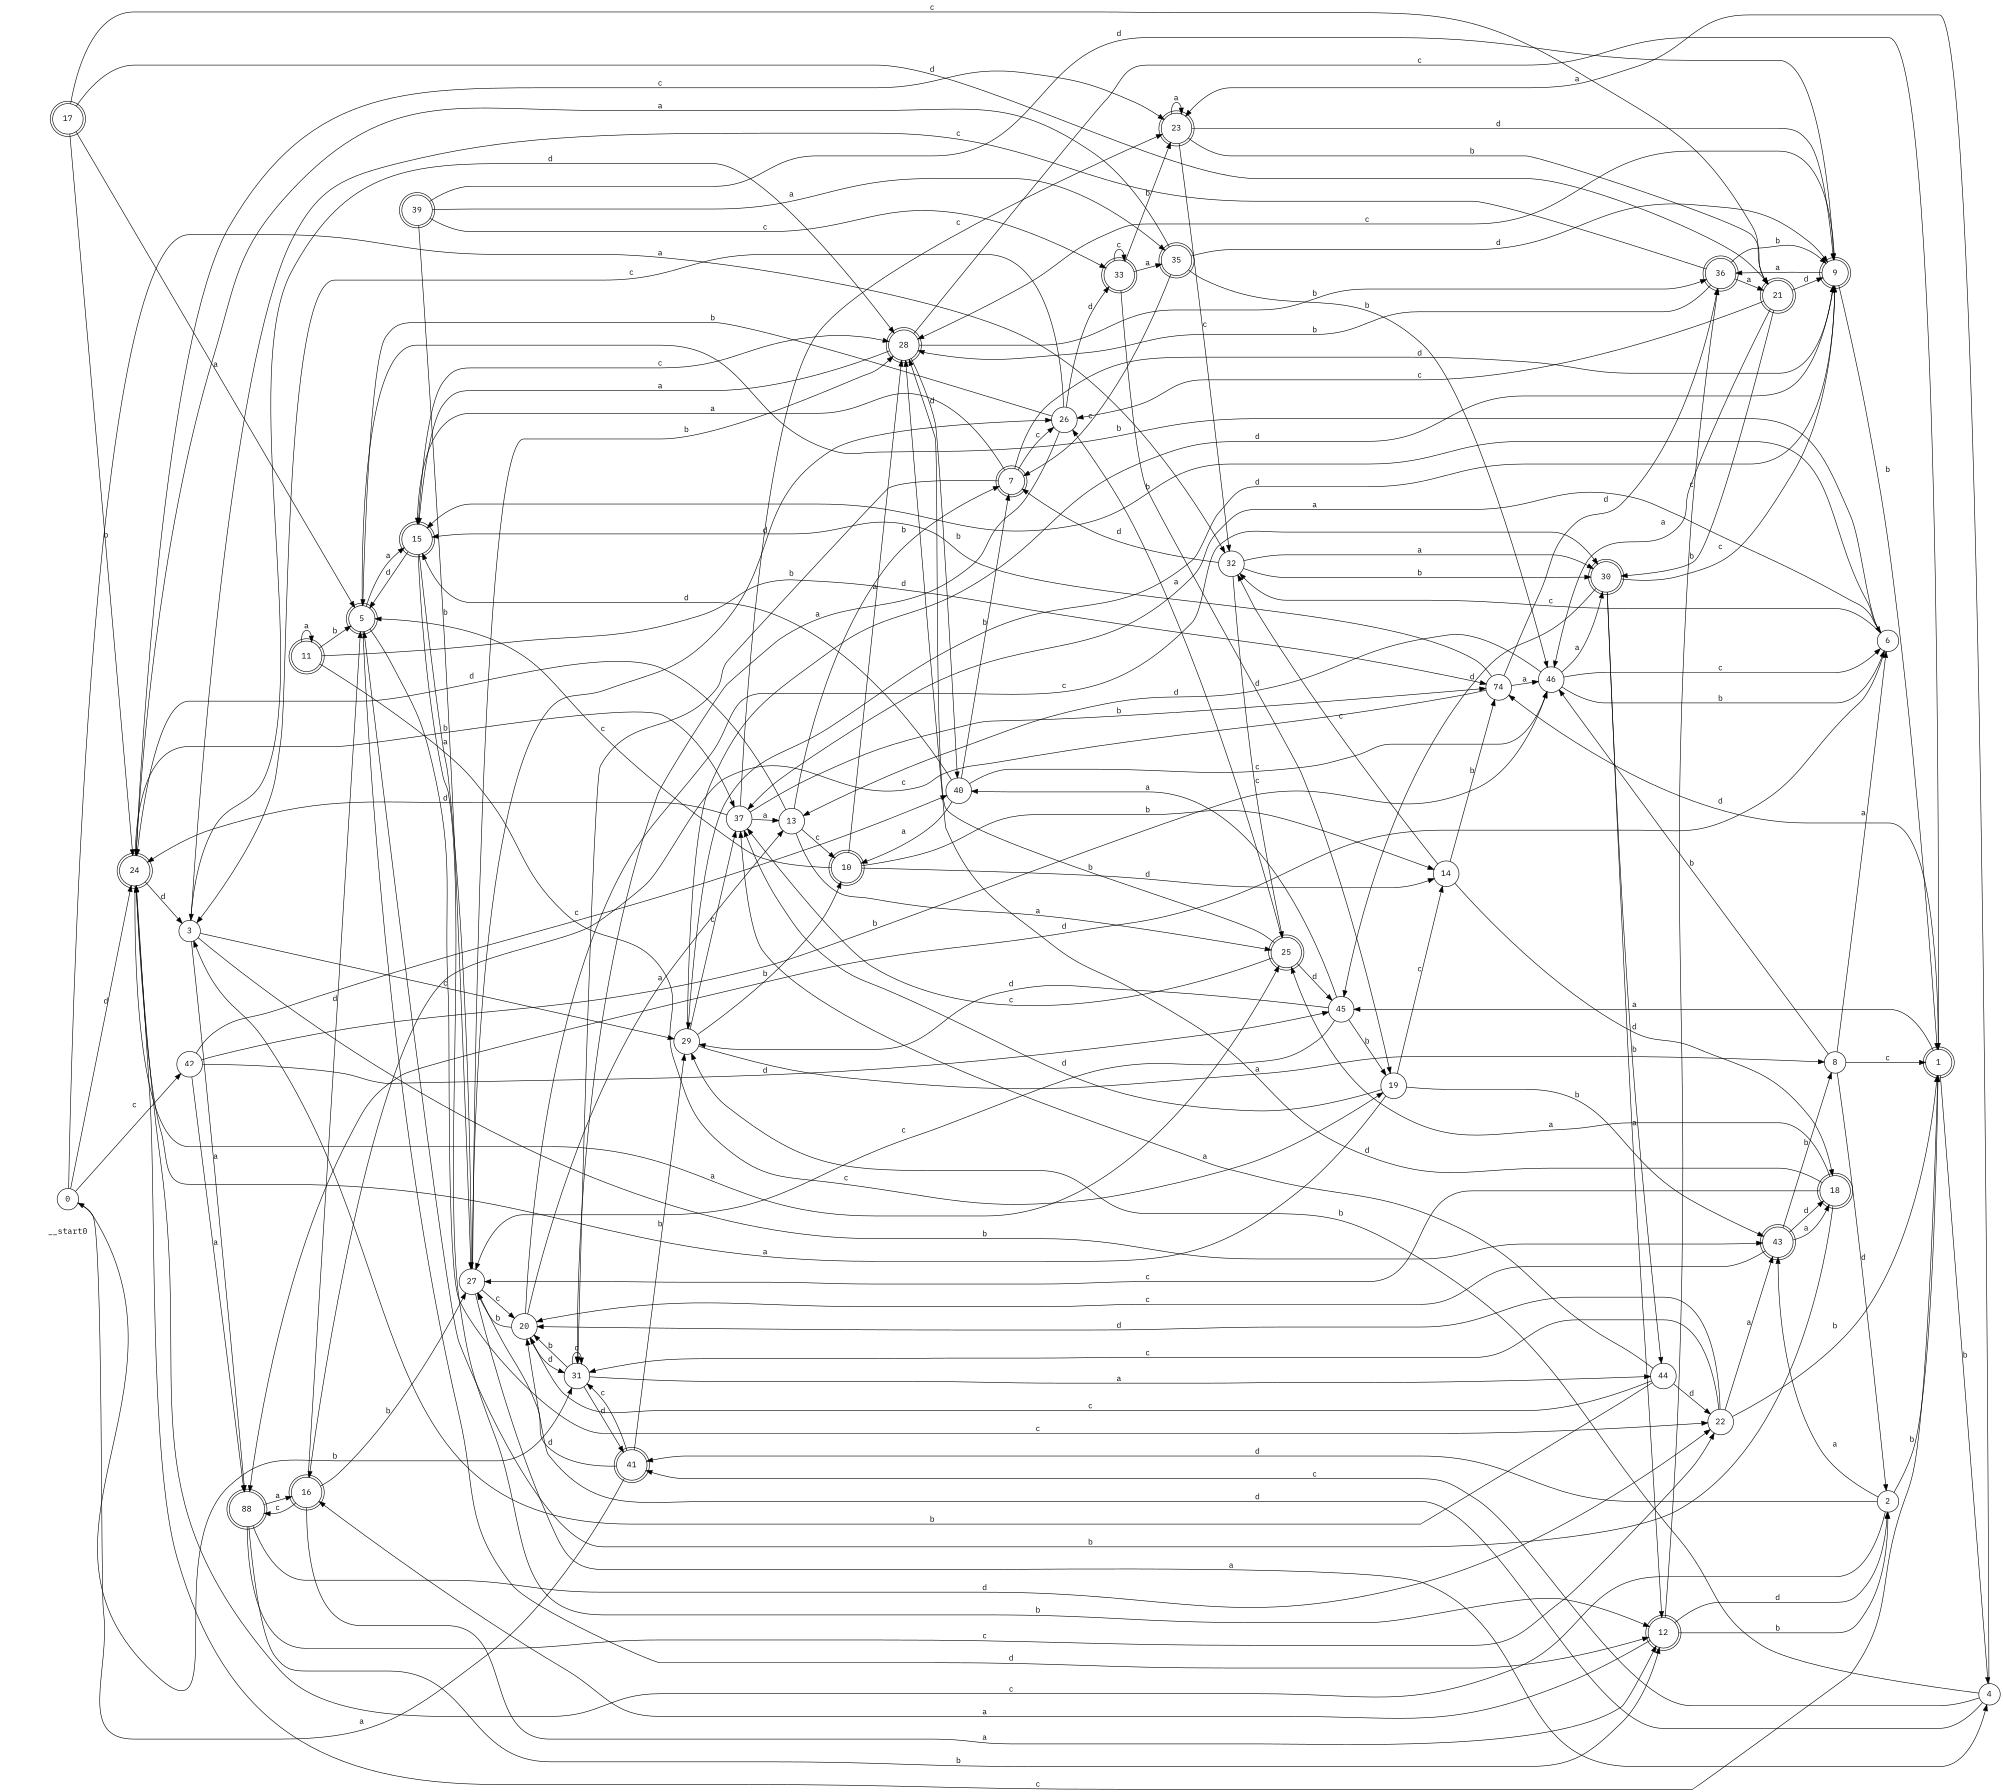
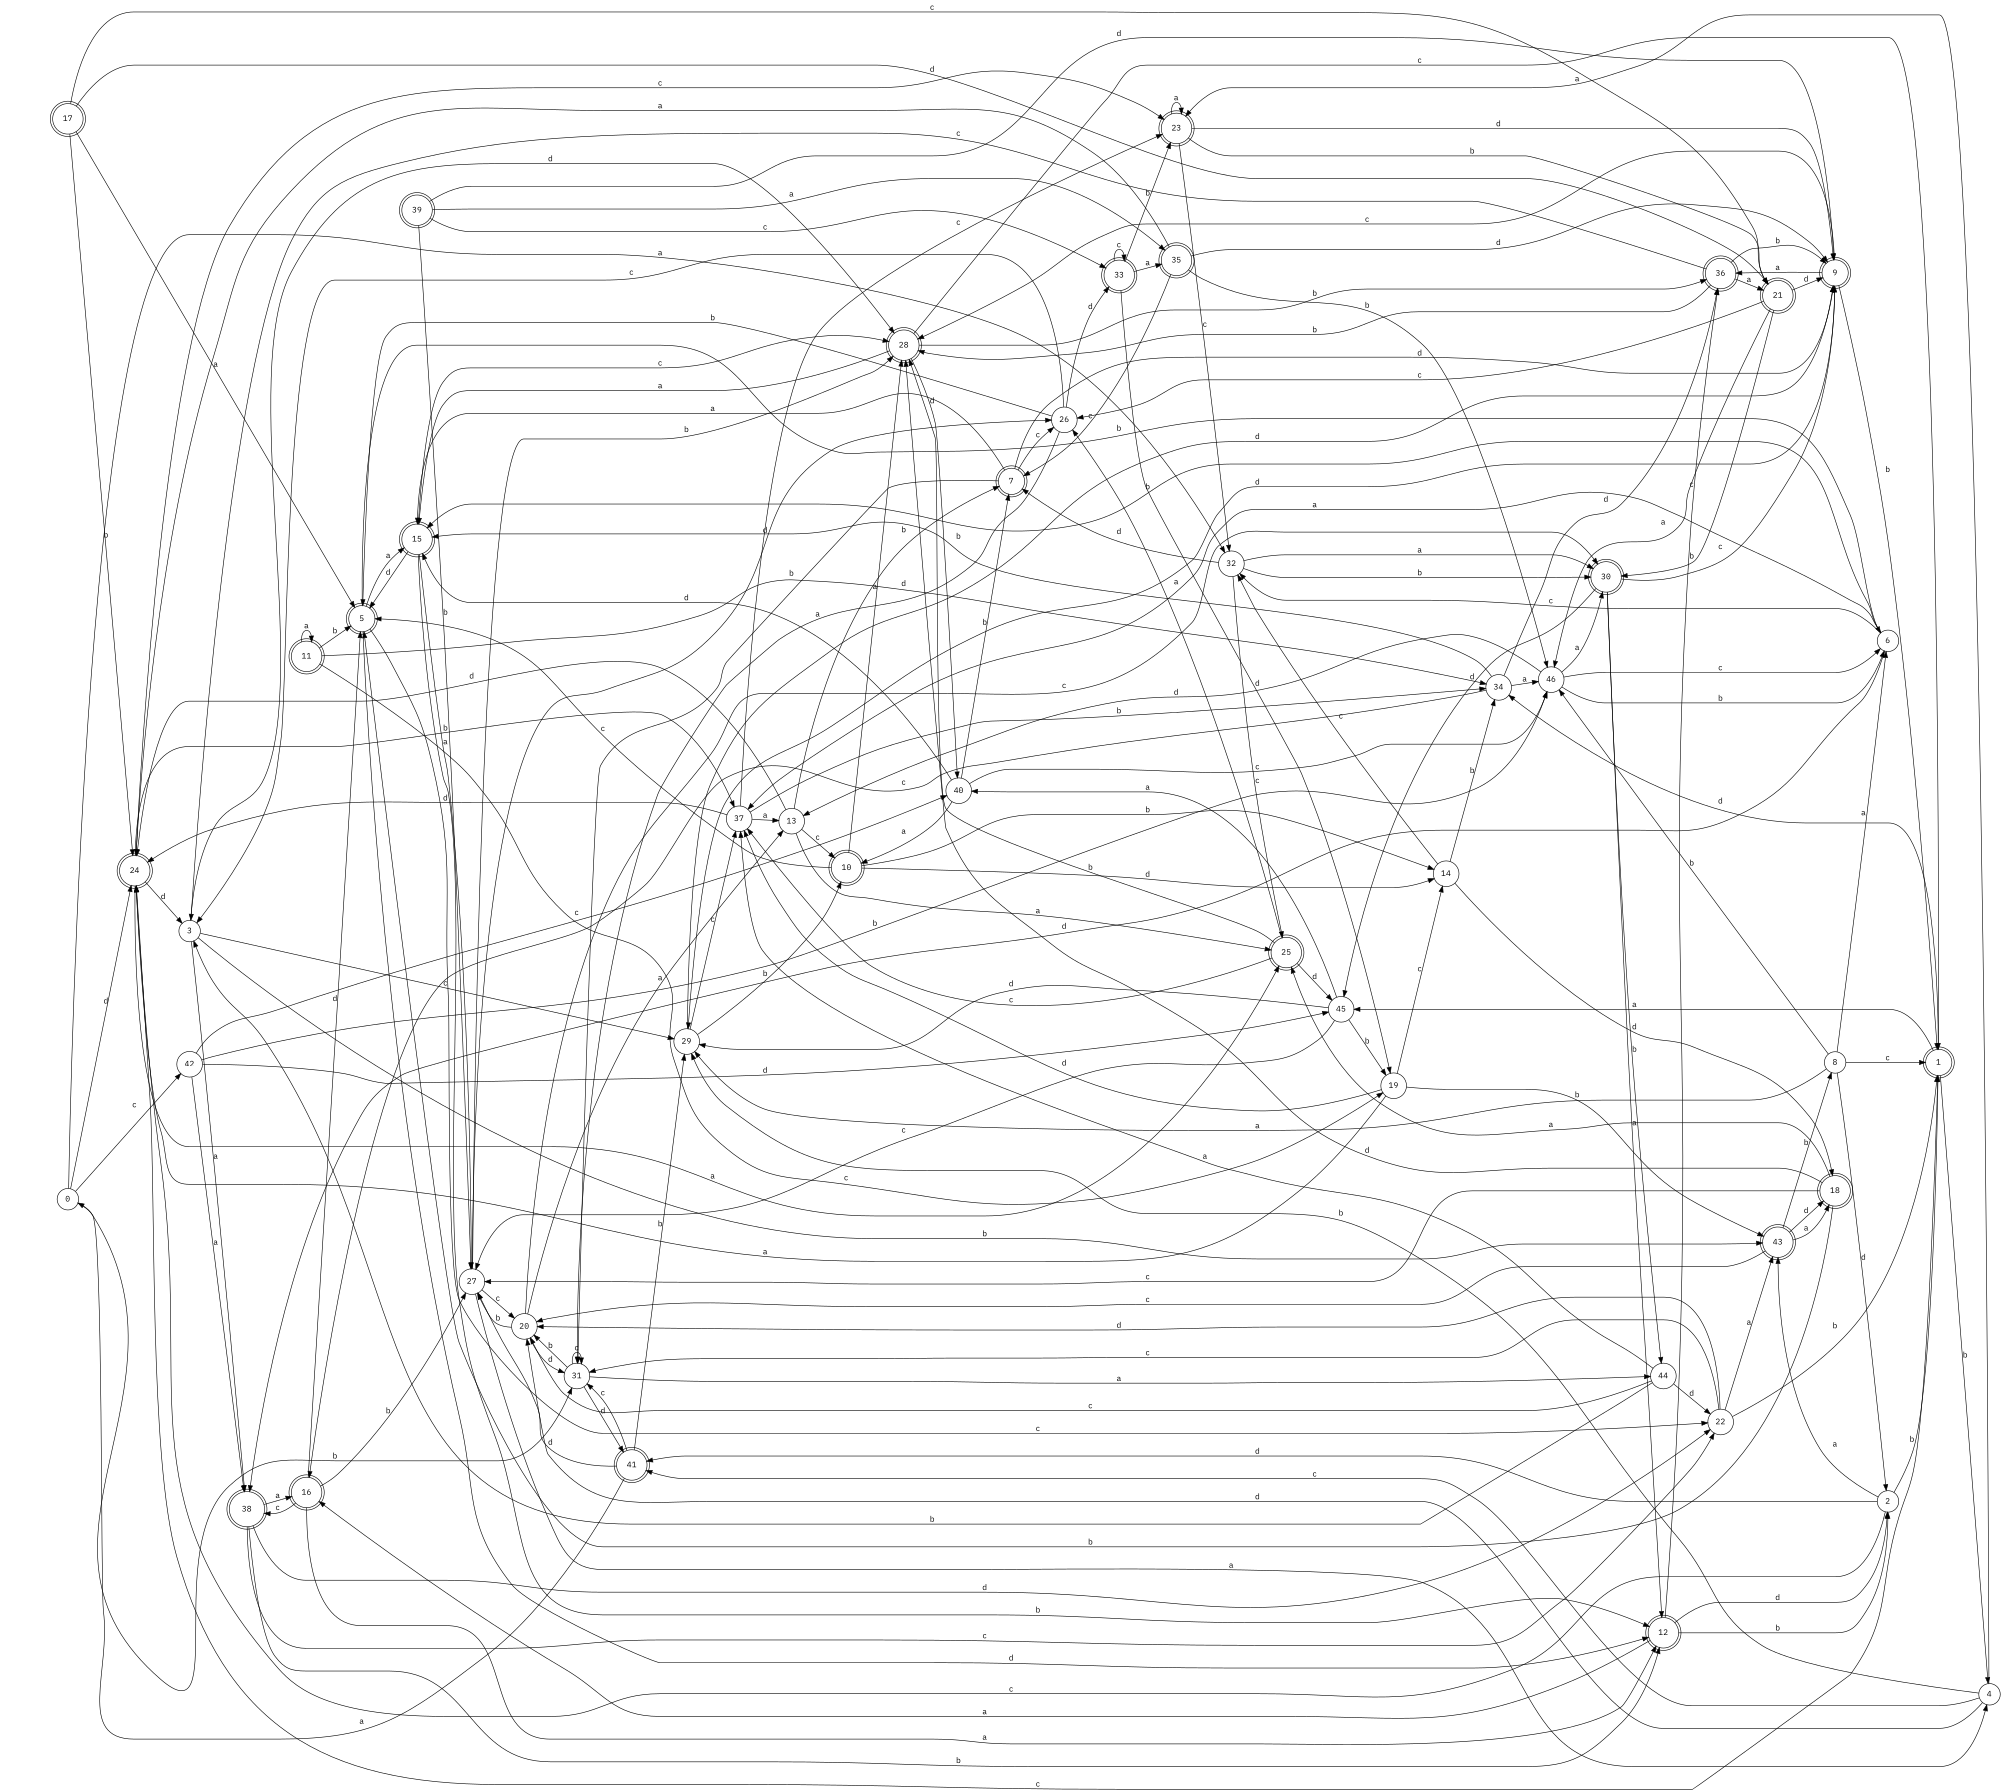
(1499, 687) -> (1499, 687)
(1229, 1076) -> (1257, 1130)
(68, 1231) -> none
(247, 1509) -> (247, 1509)
